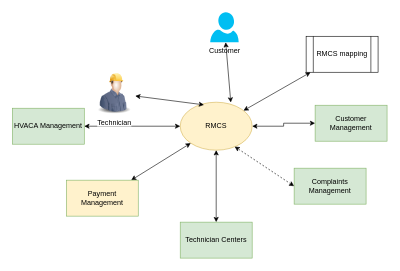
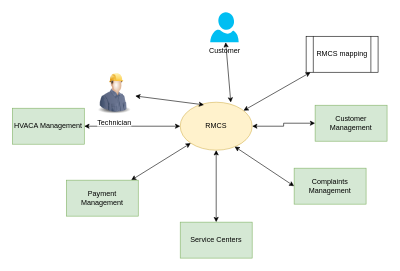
(264, 166) -> (264, 166)
(102, 198) -> (102, 198)
(216, 240) -> (216, 240)
